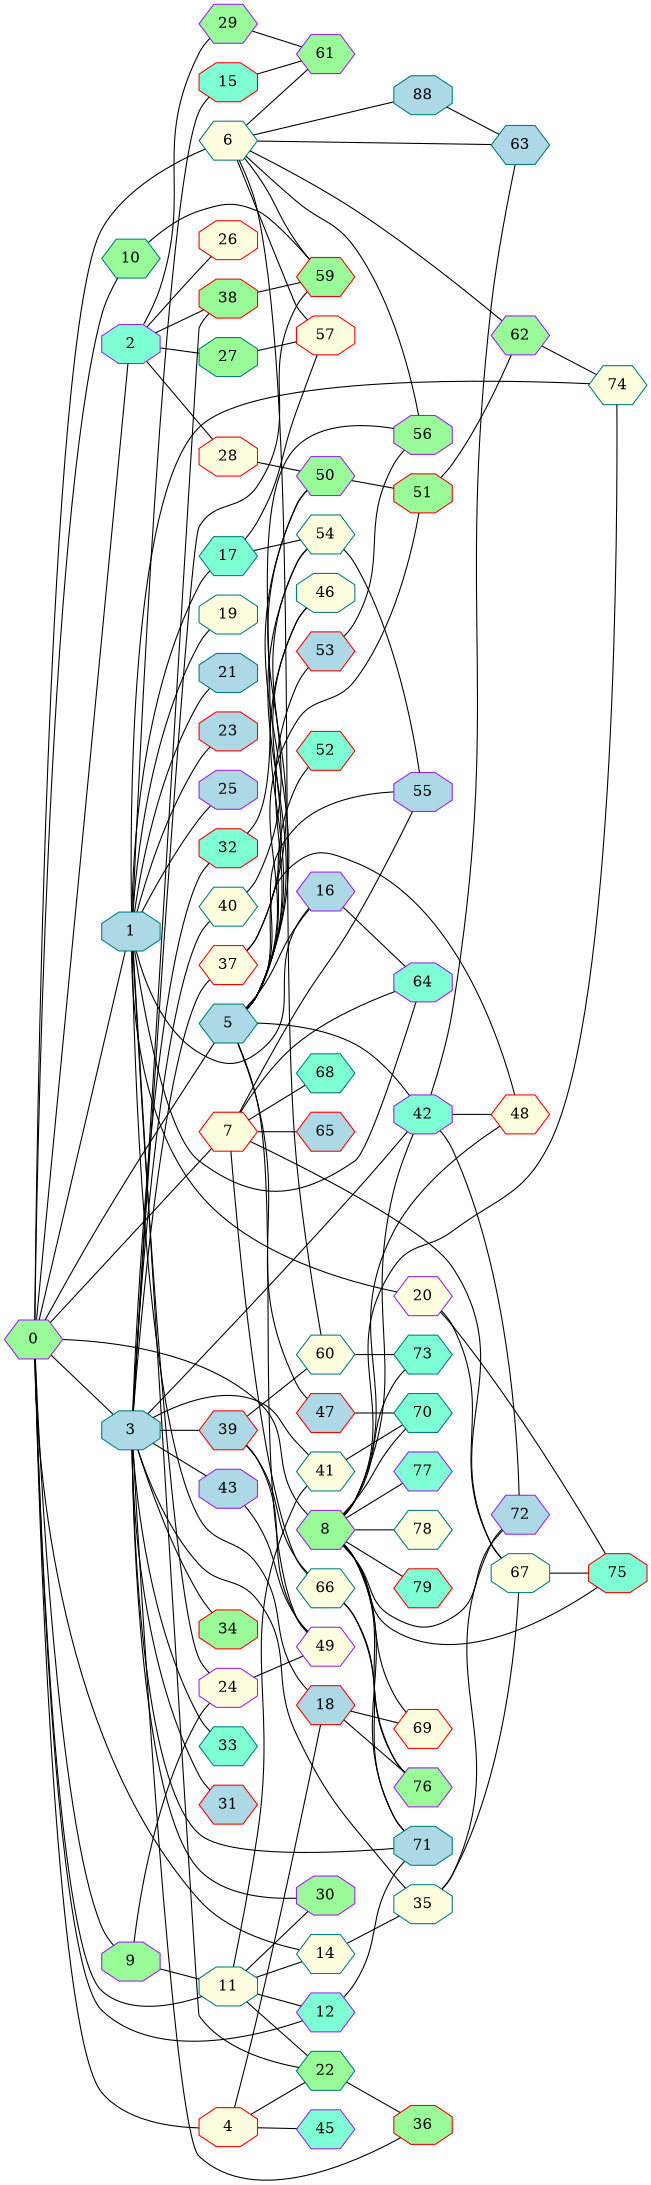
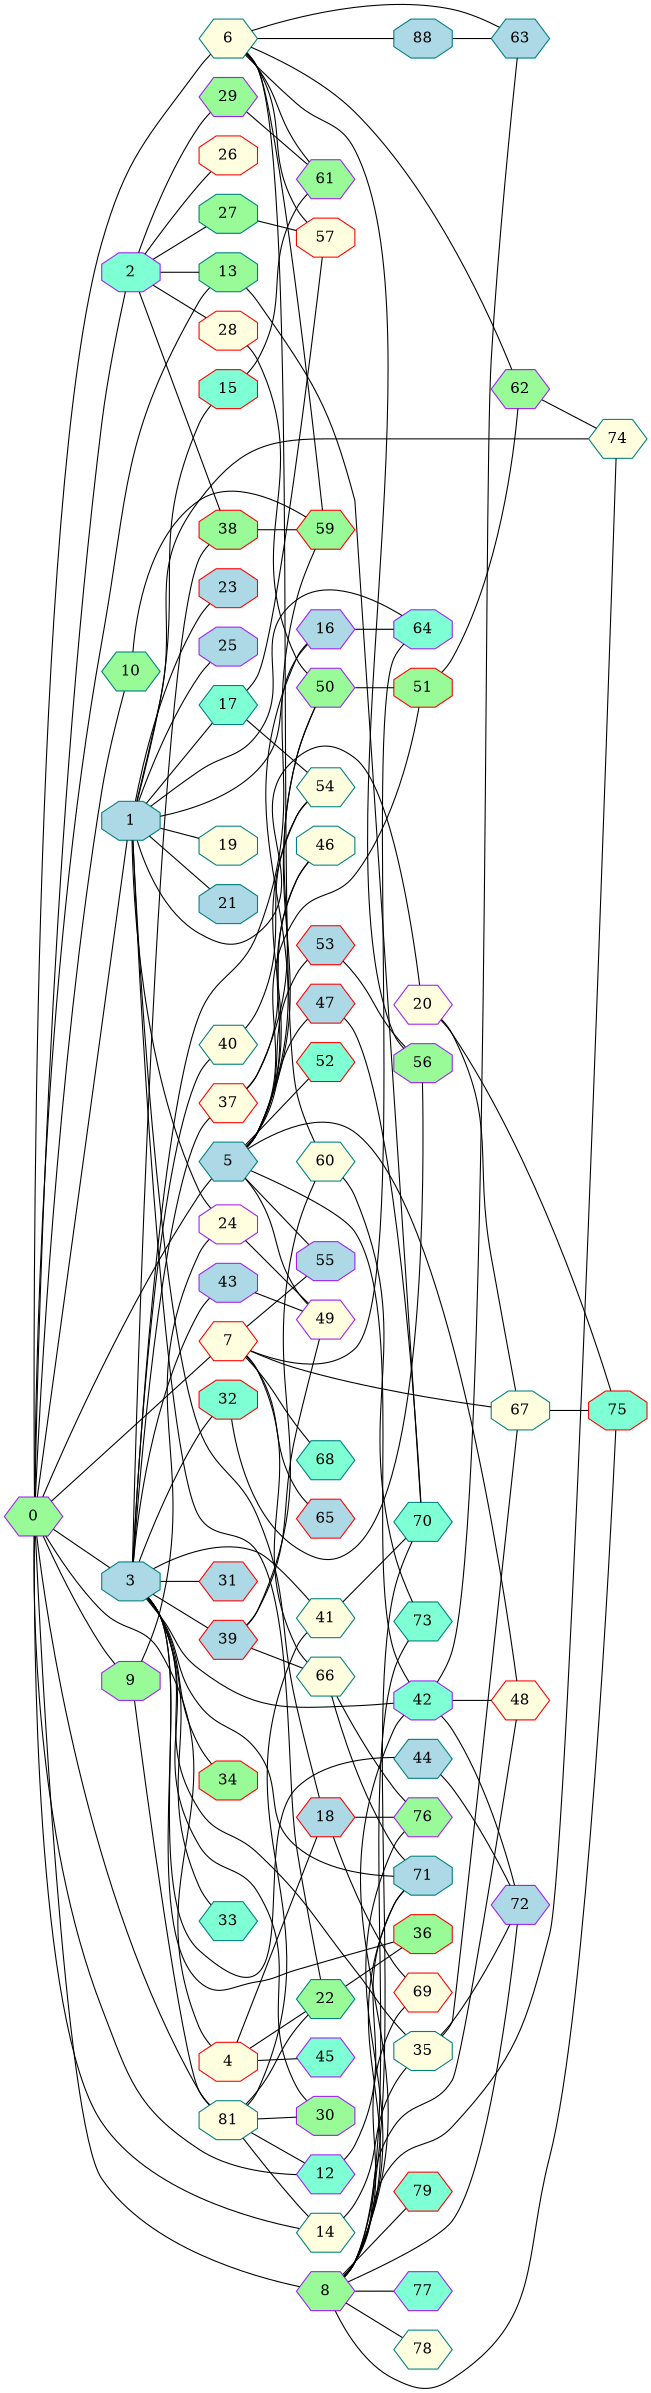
none -> (228, 272)
(394, 656) -> none
none -> (423, 1759)
(228, 1986) -> (228, 2120)
